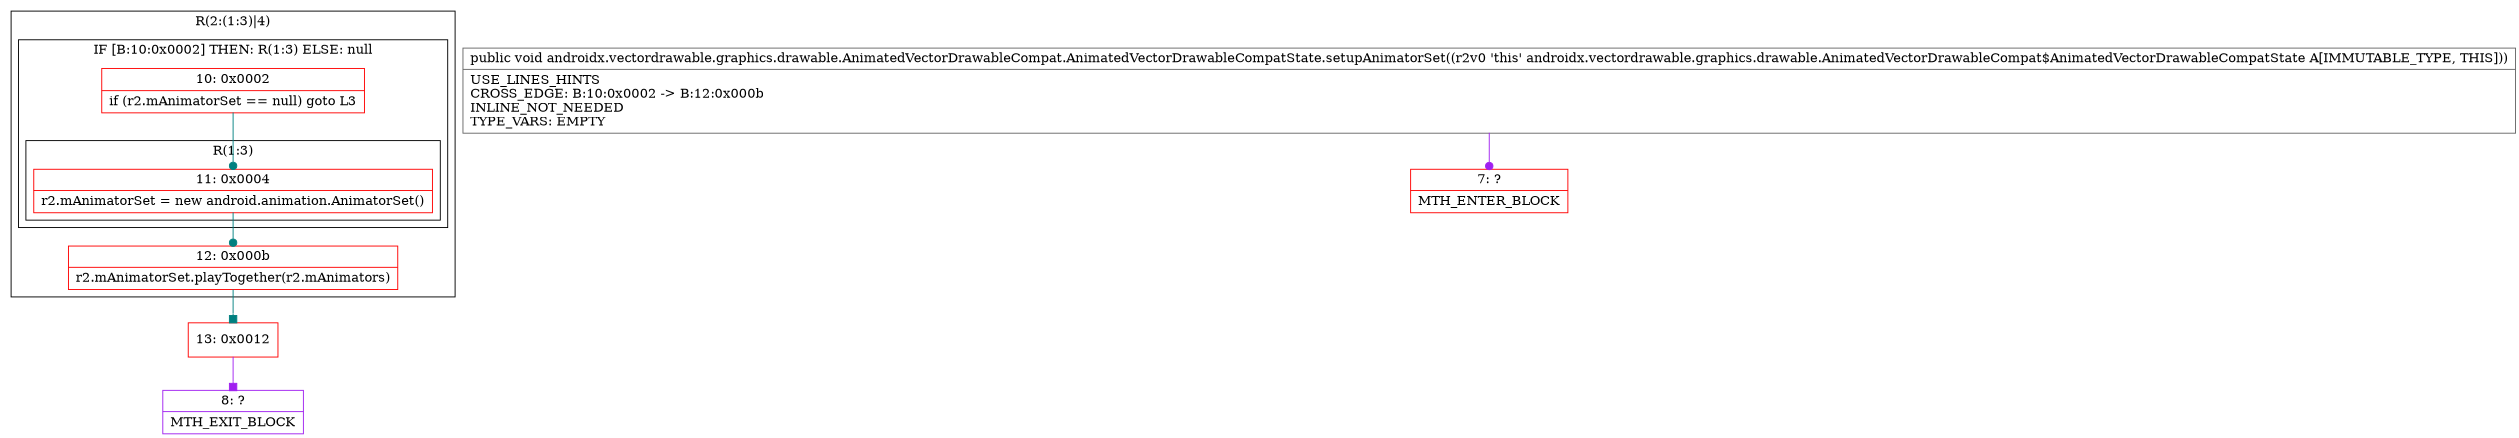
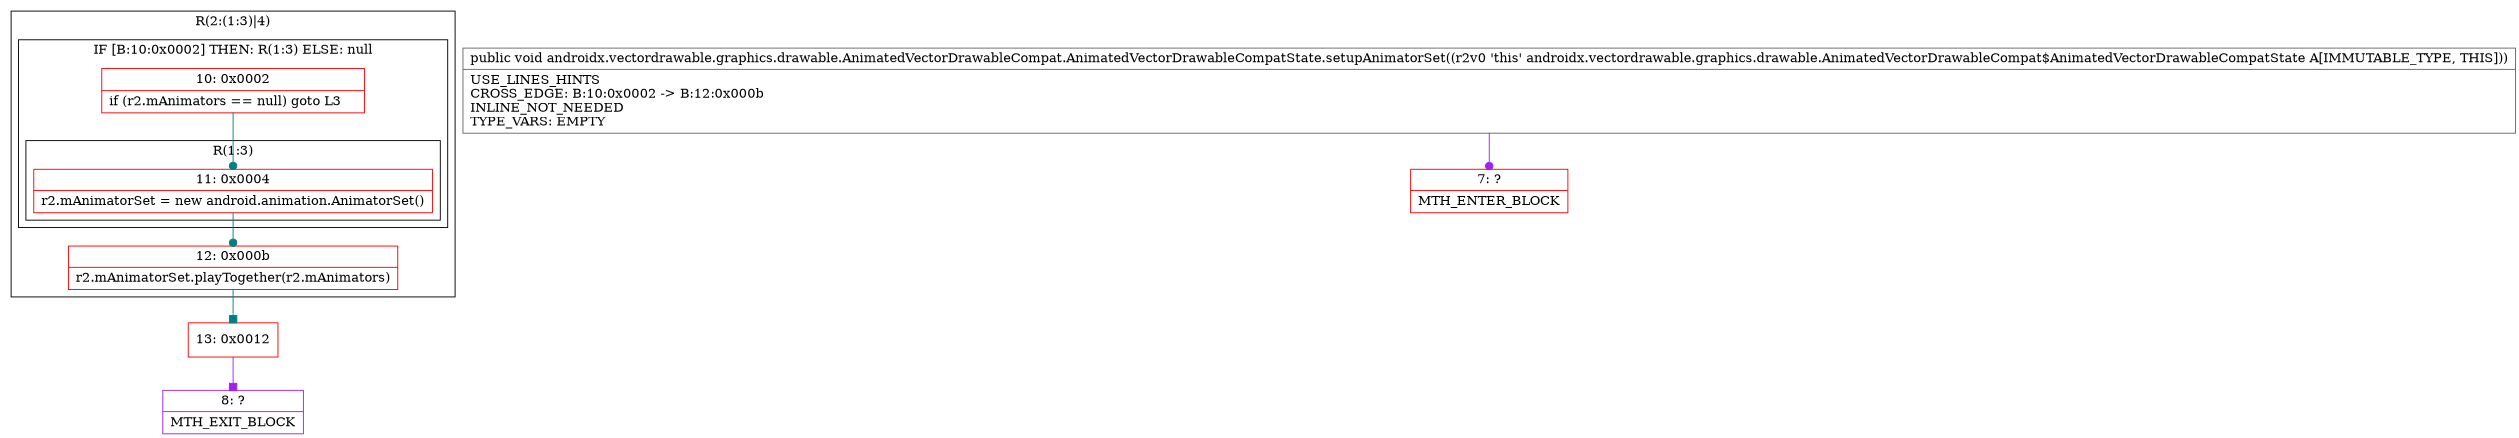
(233, 101) -> (225, 101)
